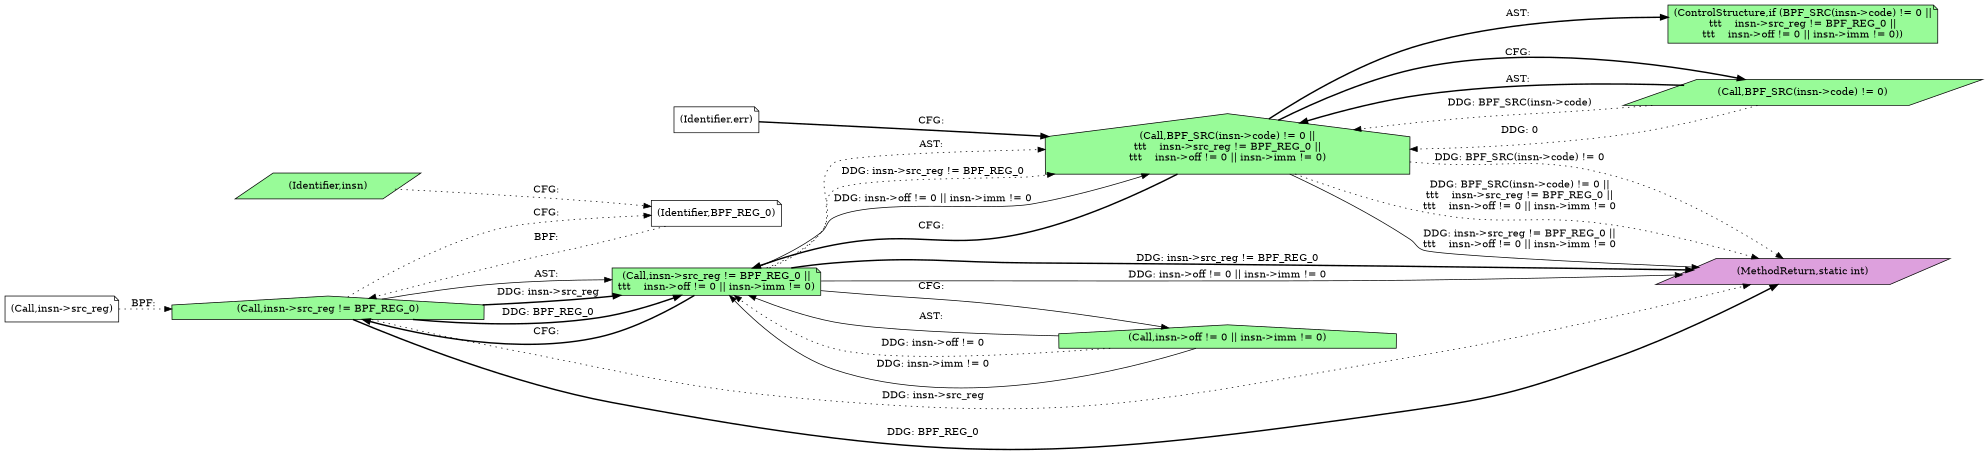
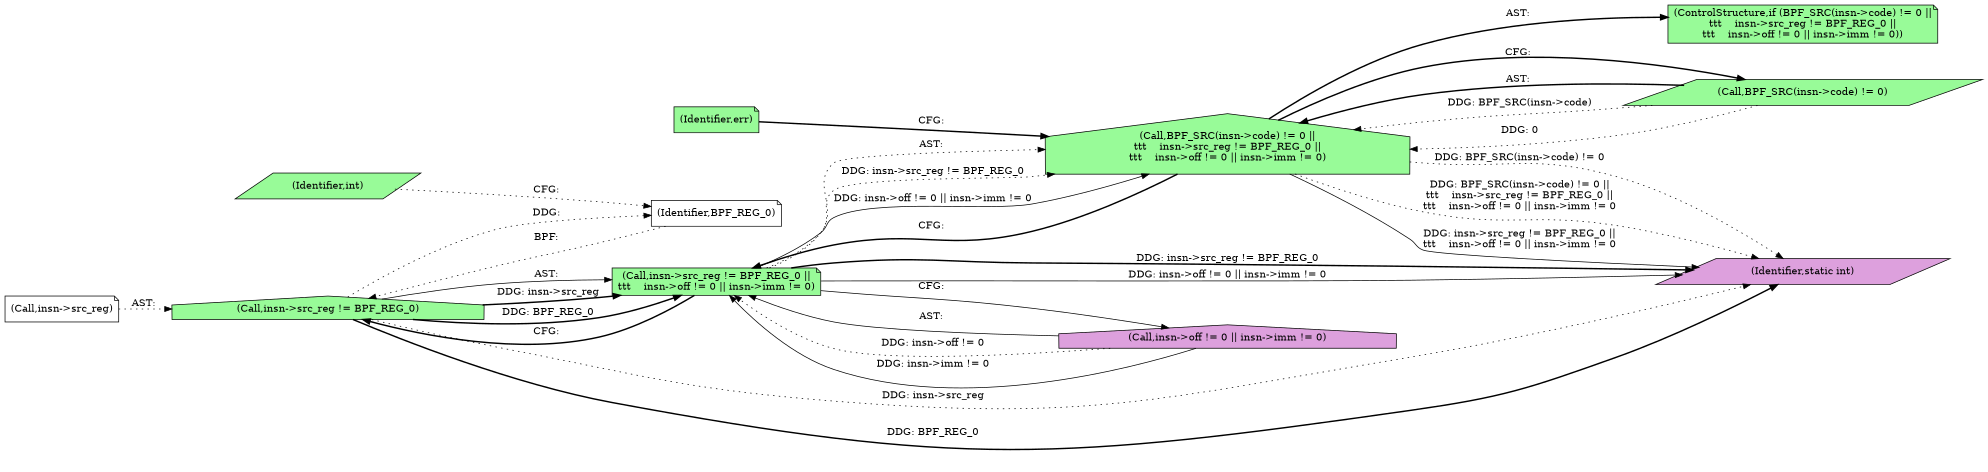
(716, 120) -> (716, 120)
(328, 186) -> (328, 186)
(548, 213) -> (548, 213)
(1803, 272) -> (1803, 272)
(145, 304) -> (145, 304)
(1228, 338) -> (1228, 338)
